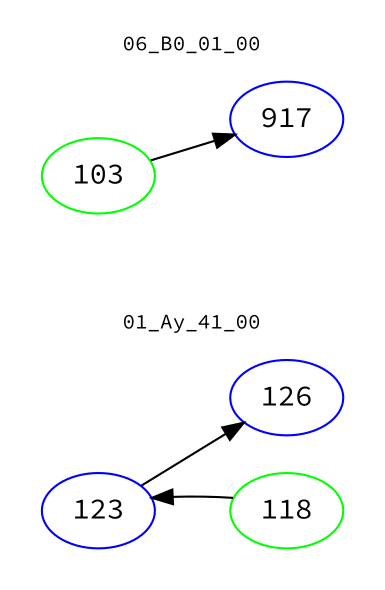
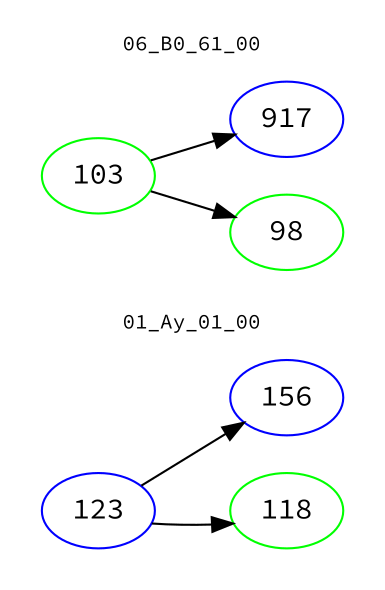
(193, 45) -> (193, 45)
none -> (287, 232)
(193, 323) -> (193, 323)
(287, 398) -> (287, 398)
(203, 497) -> (182, 525)
